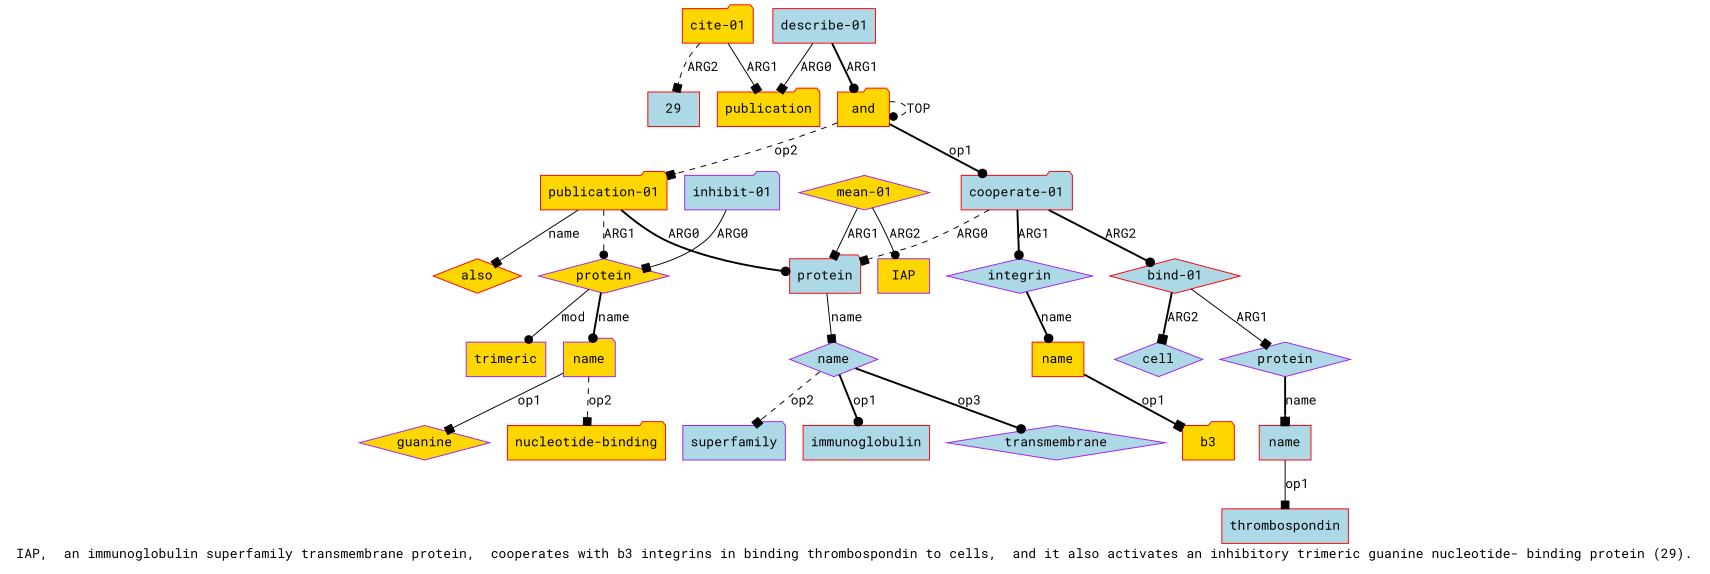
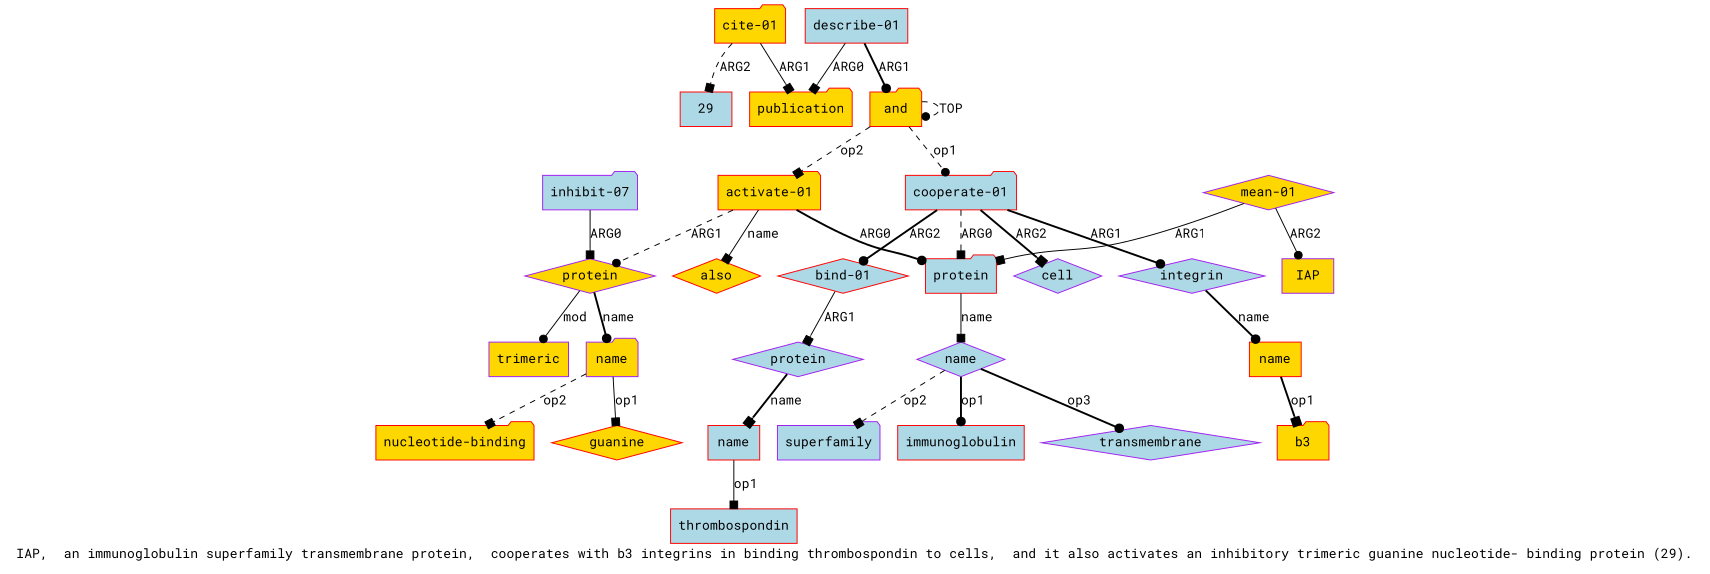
(934, 148) -> (926, 148)
(604, 193) -> (769, 193)
(732, 193) -> (590, 193)
(1168, 313) -> (1009, 234)
(425, 443) -> (617, 443)
